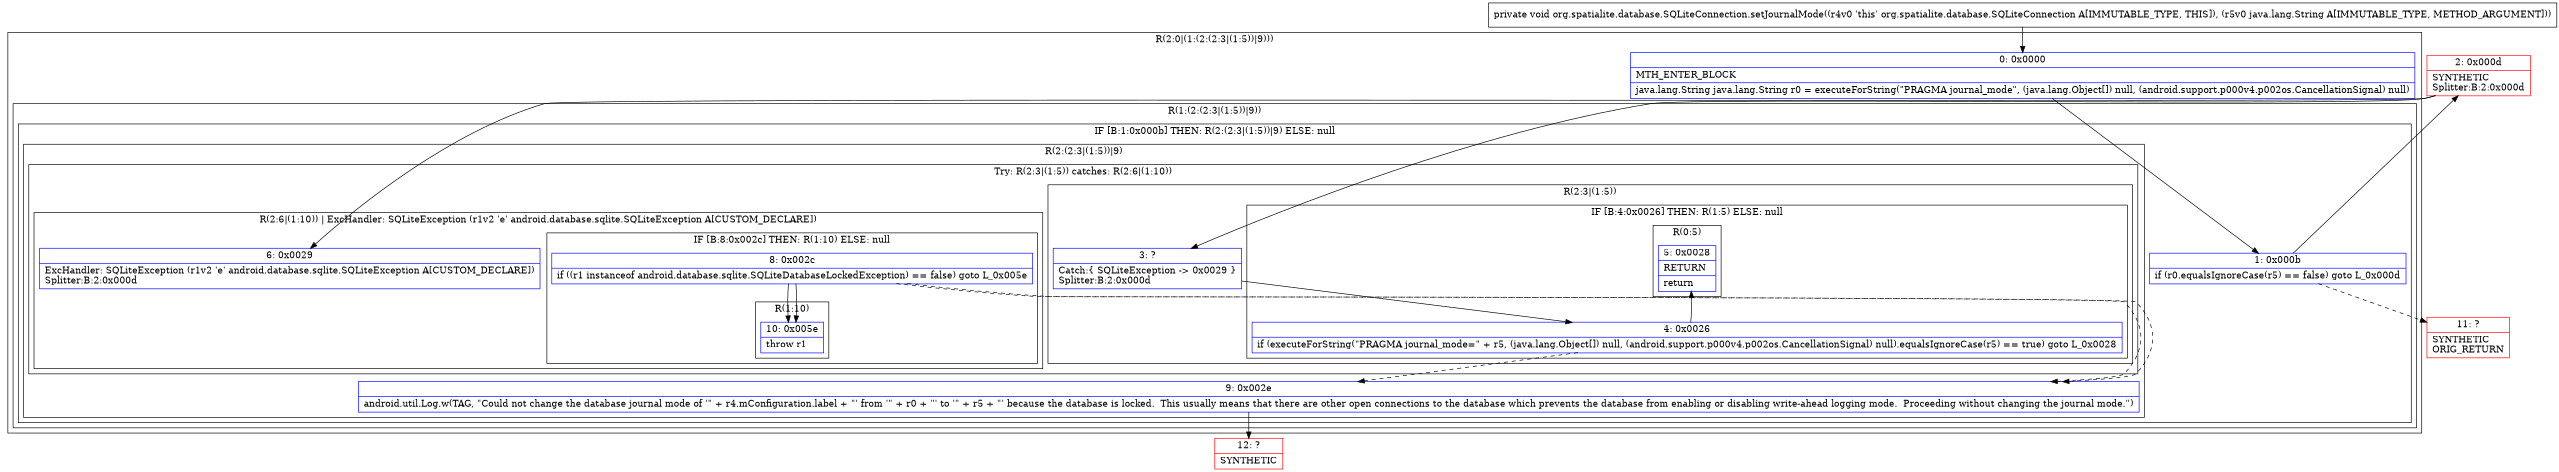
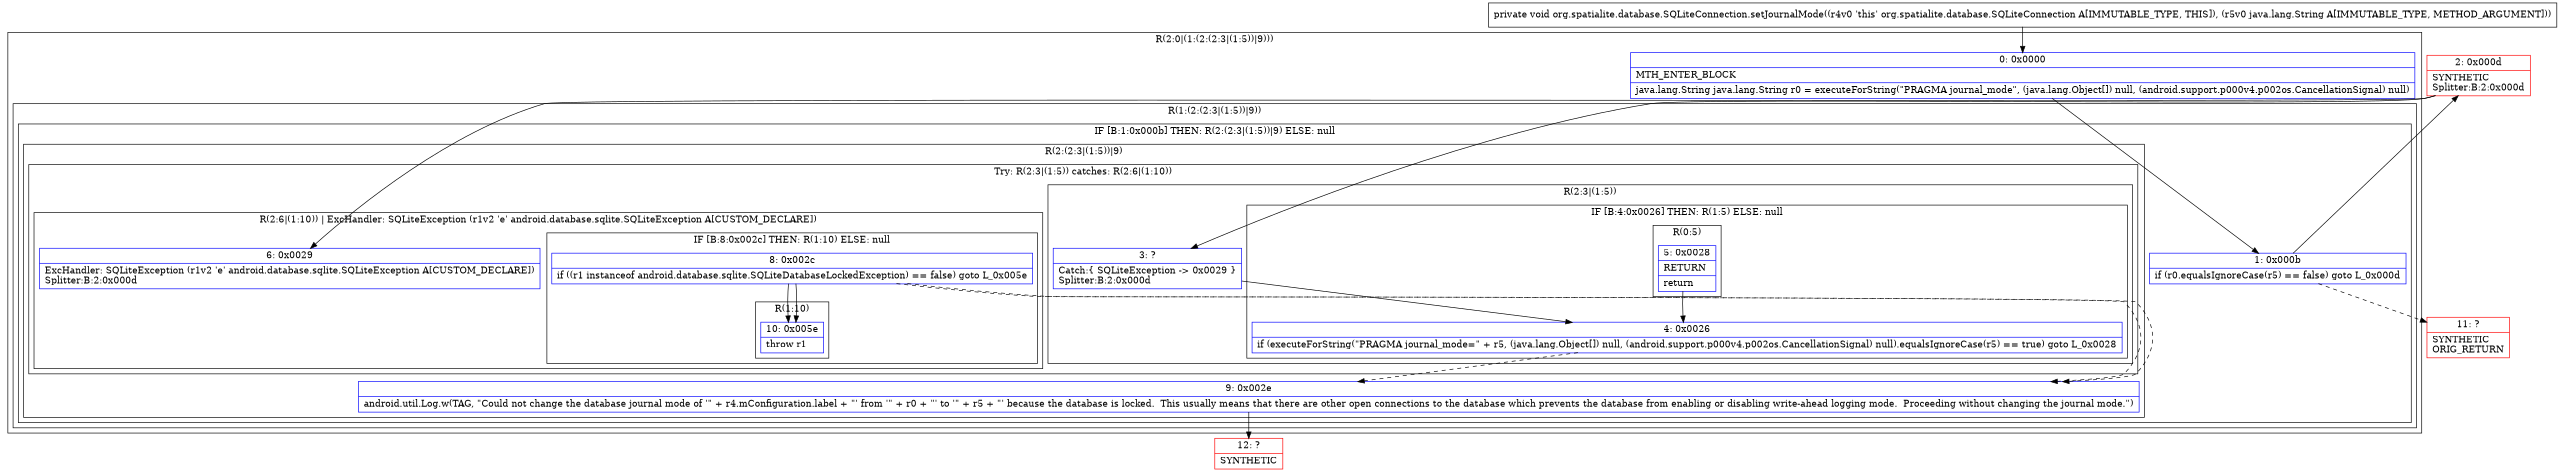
(1691, 310) -> (1683, 304)
